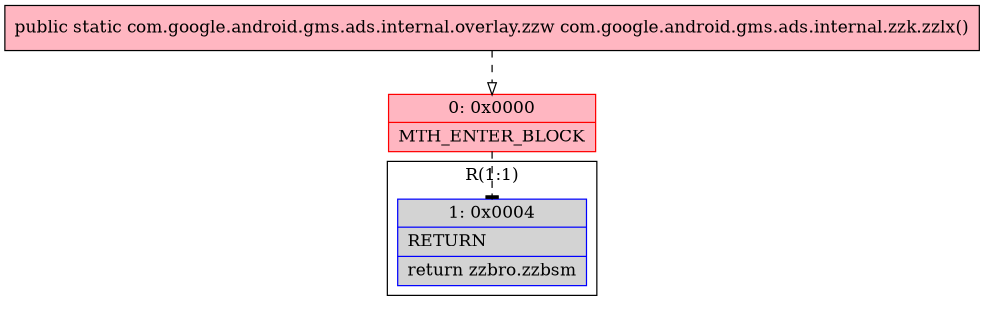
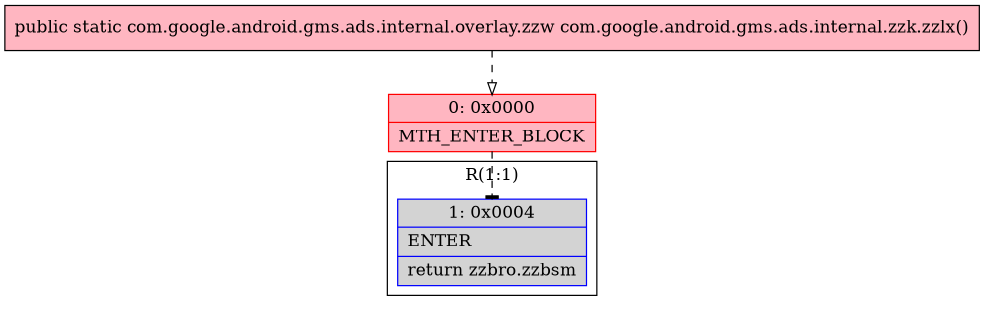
(447, 241) -> (440, 241)
